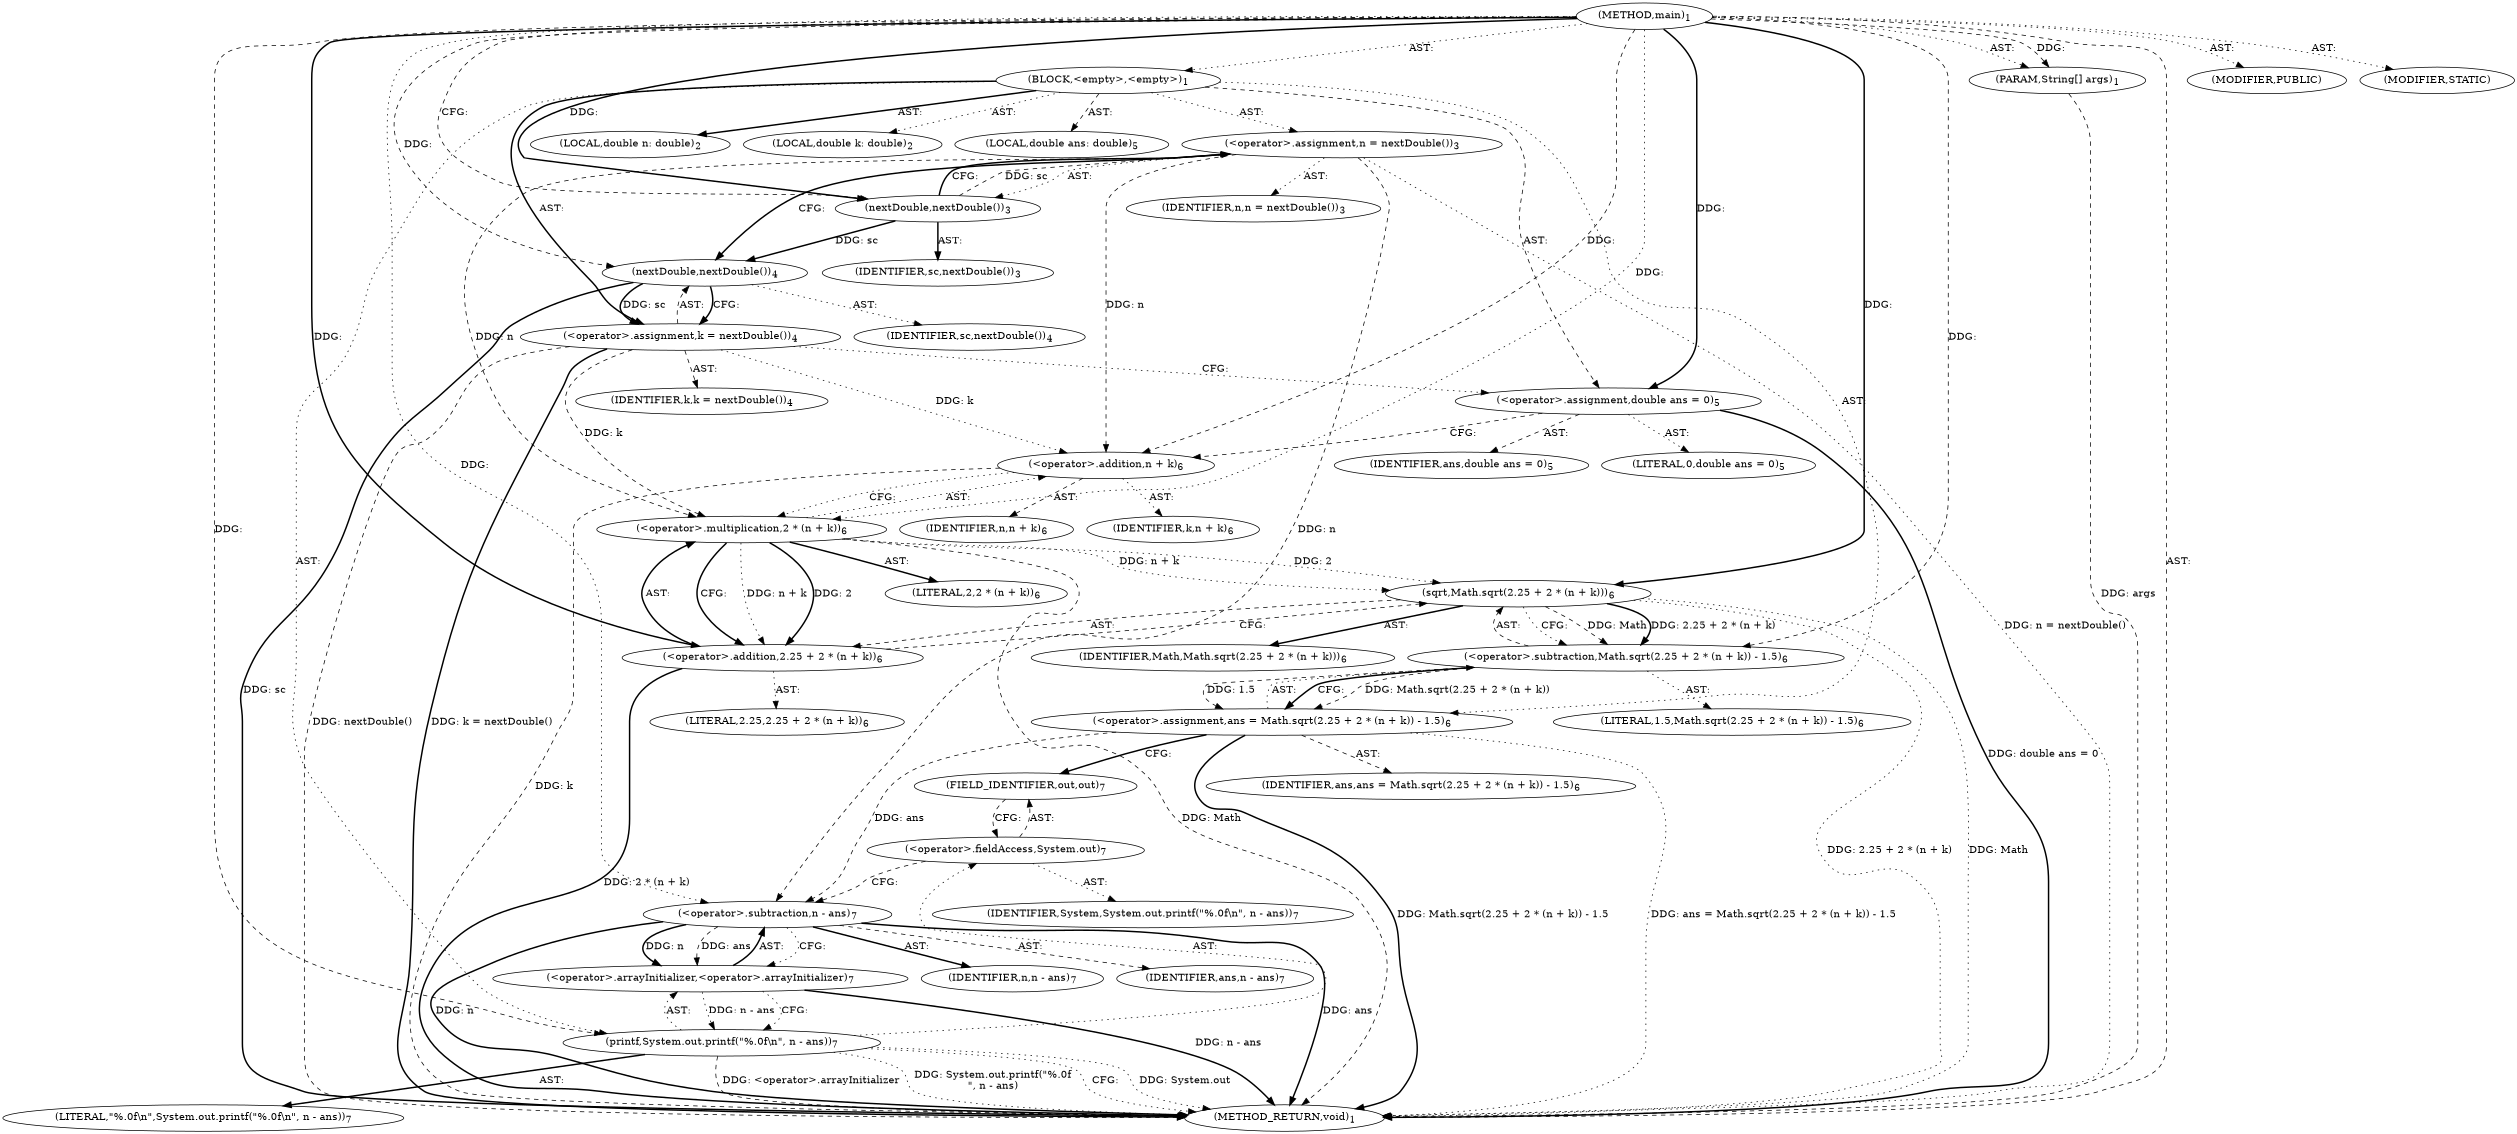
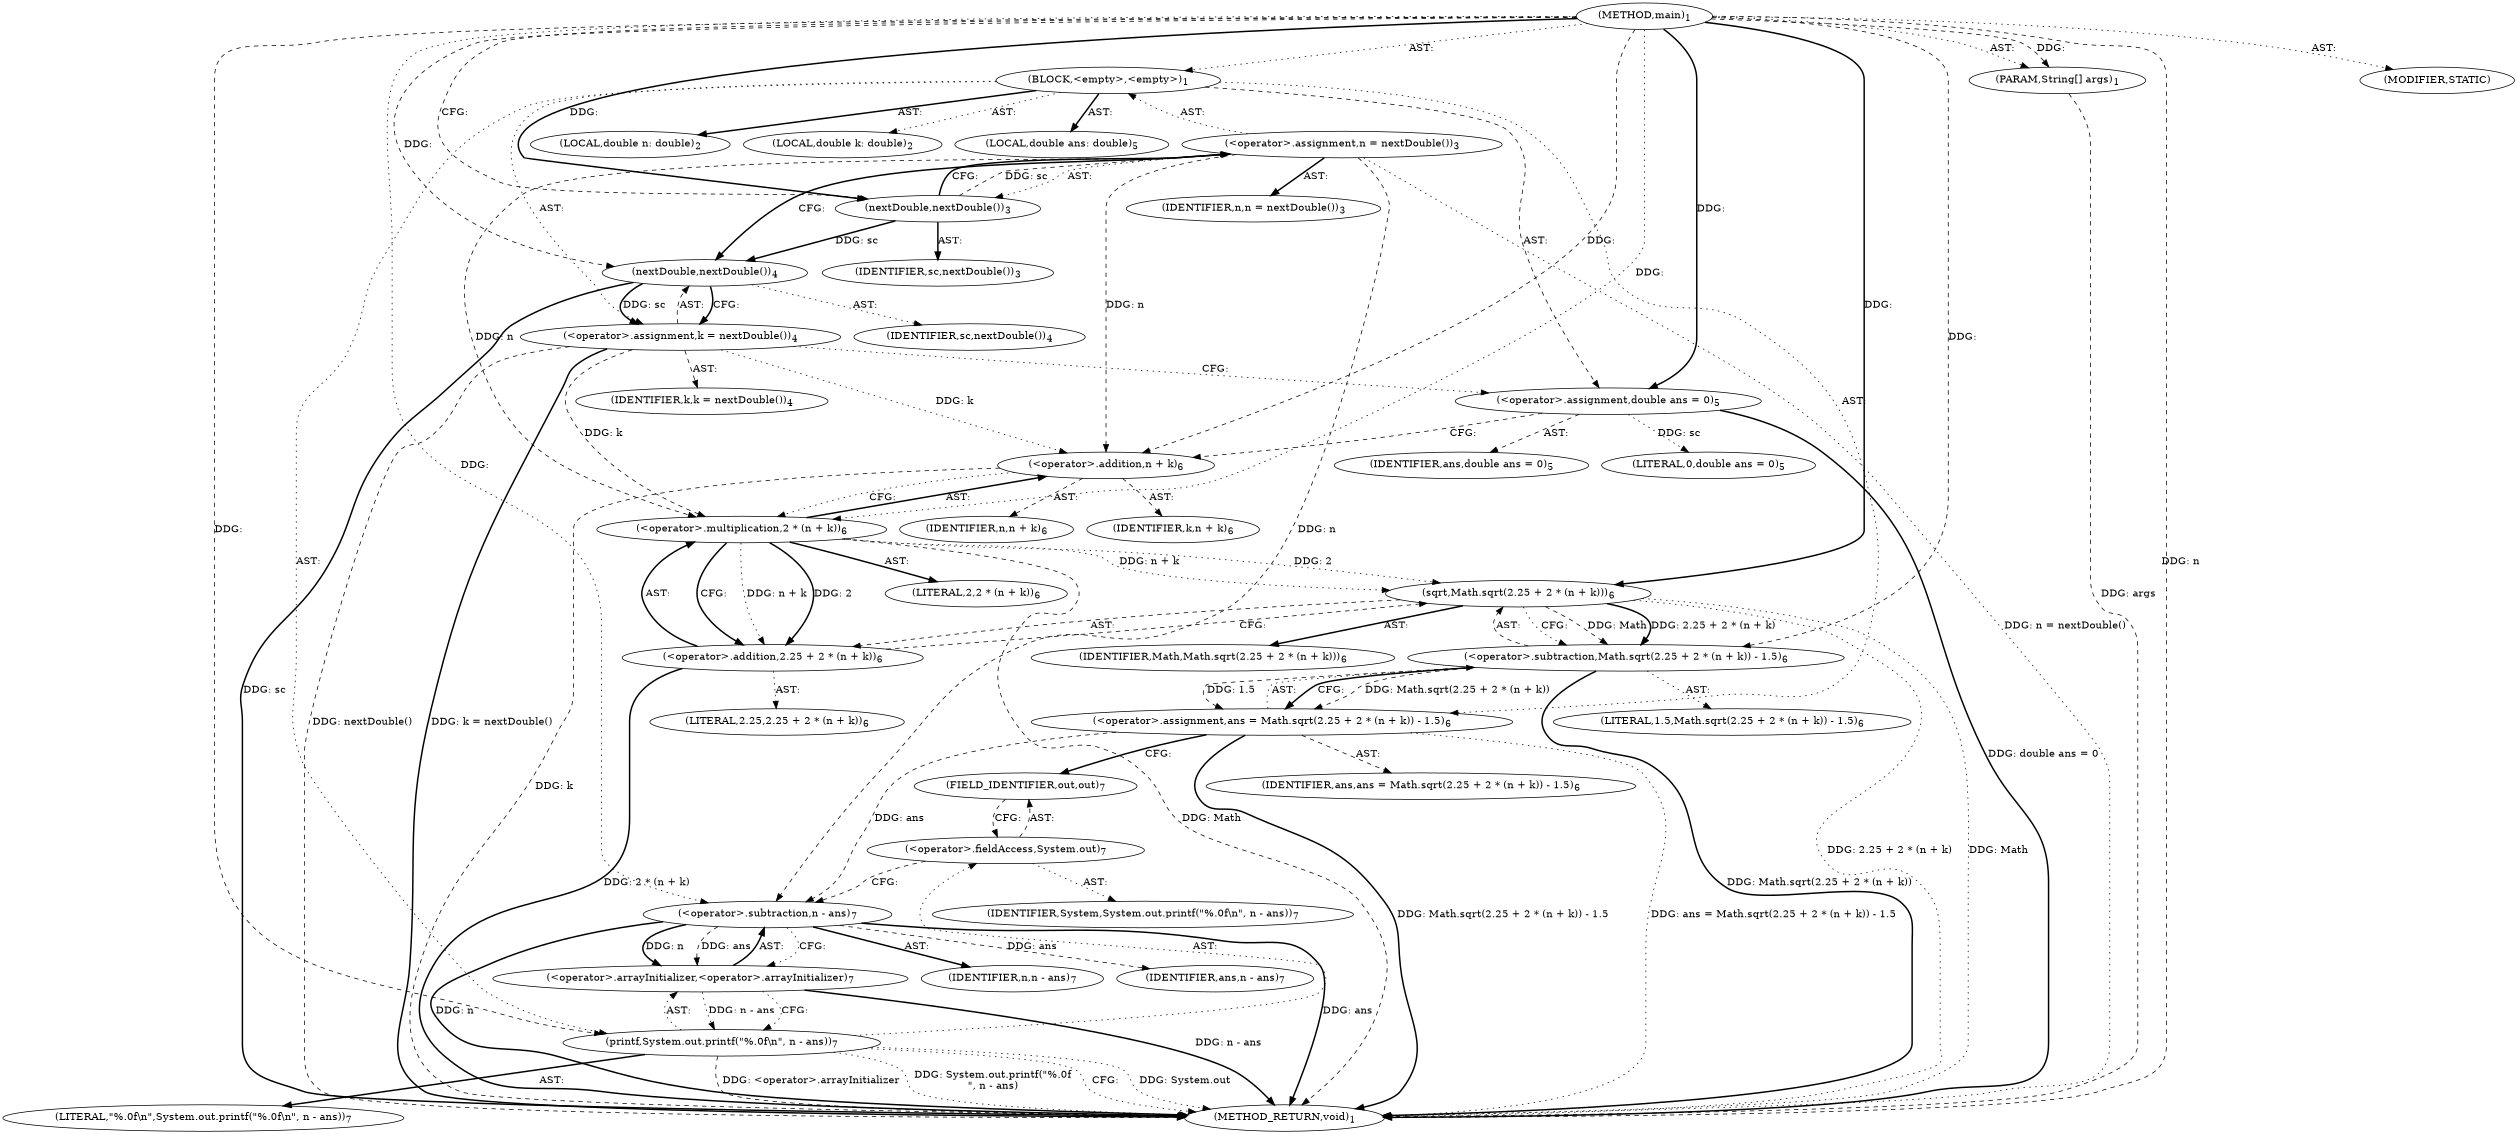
(2267, 80) -> none
(312, 84) -> none
(1087, 109) -> (1087, 109)
(1221, 111) -> (1190, 121)
(529, 119) -> (529, 119)
(1301, 175) -> (1301, 175)
(1679, 433) -> (1679, 433)
(1141, 495) -> (1141, 495)
(923, 498) -> (923, 498)
(2181, 562) -> (2181, 562)
(1032, 947) -> (1032, 947)
none -> (1912, 974)
